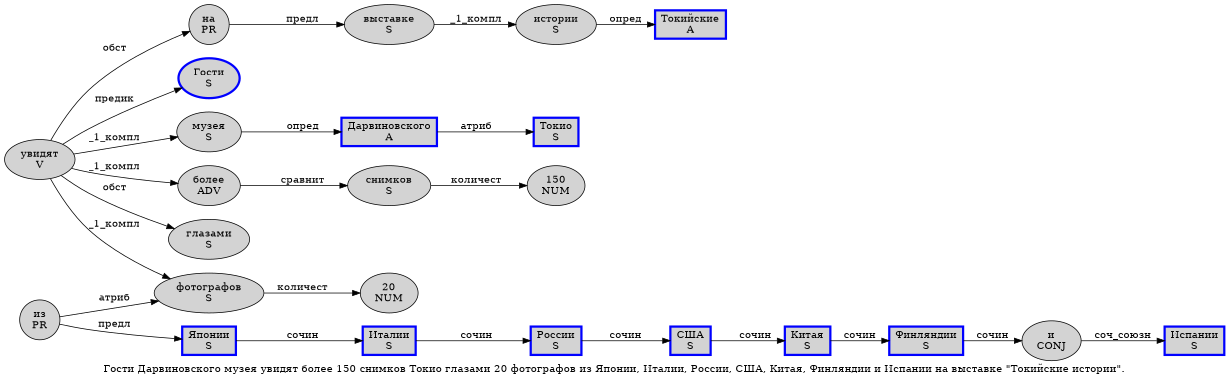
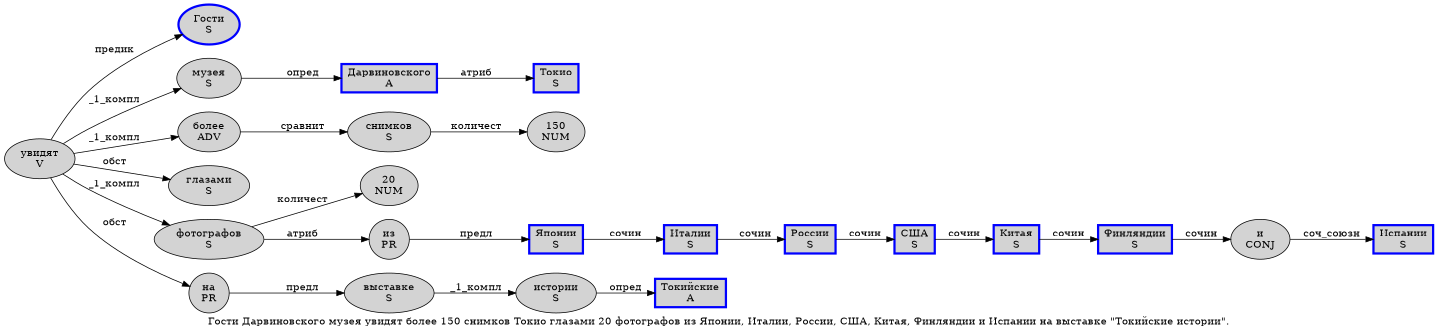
(105, 309) -> (313, 239)
